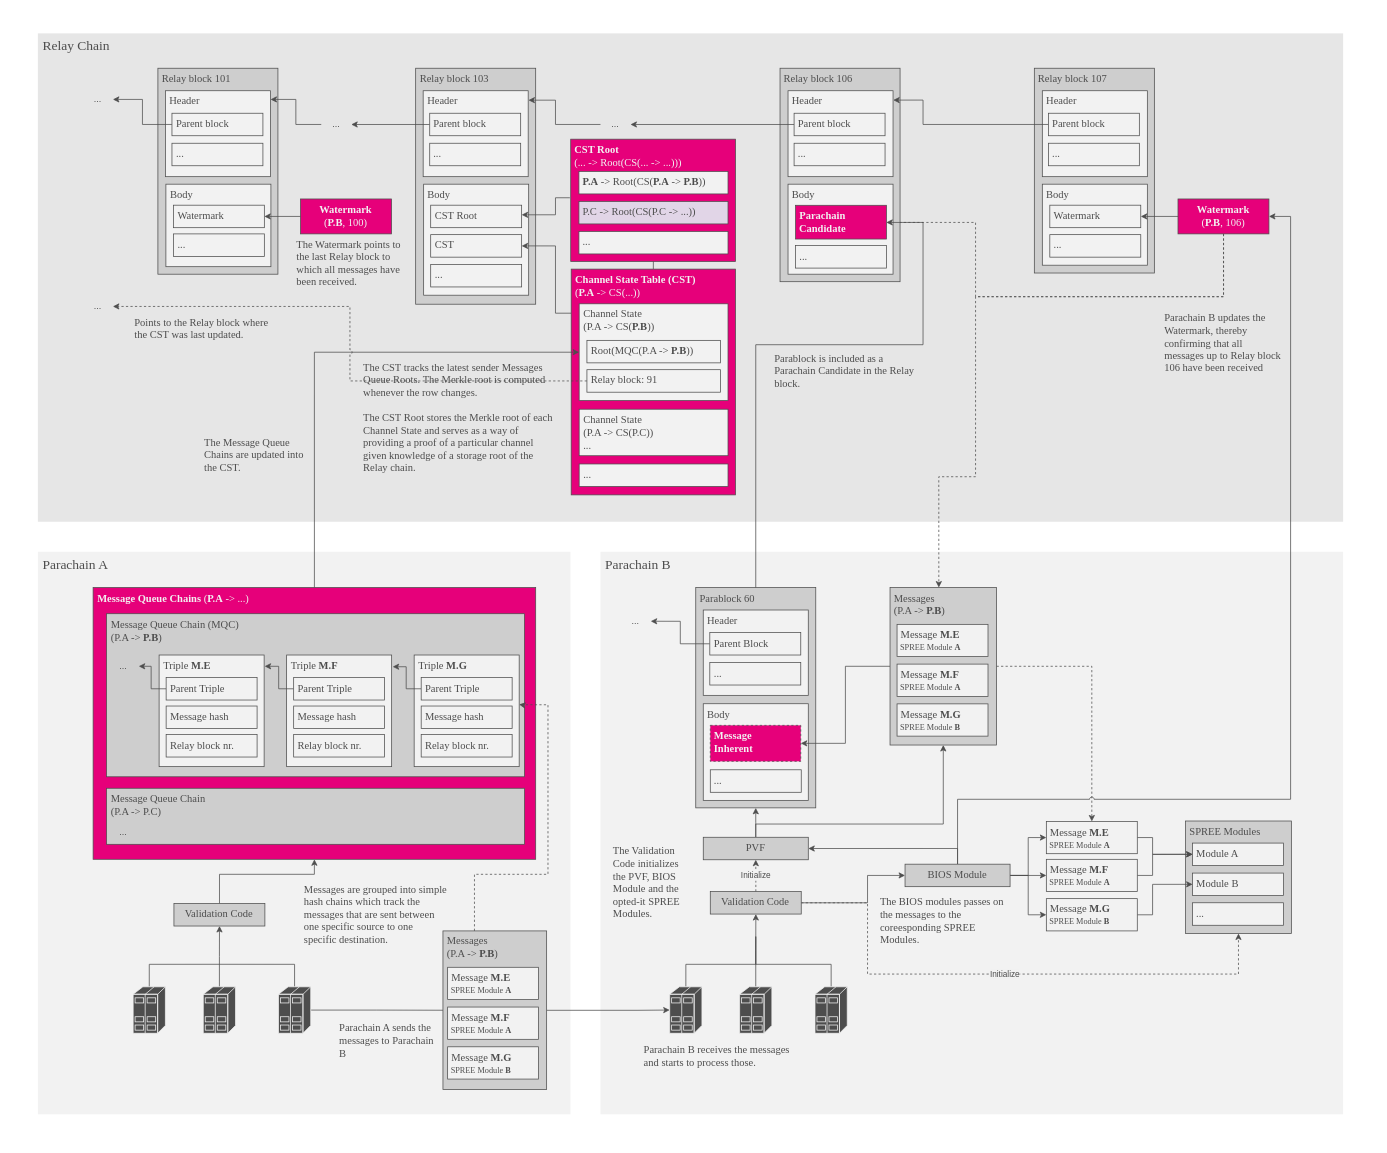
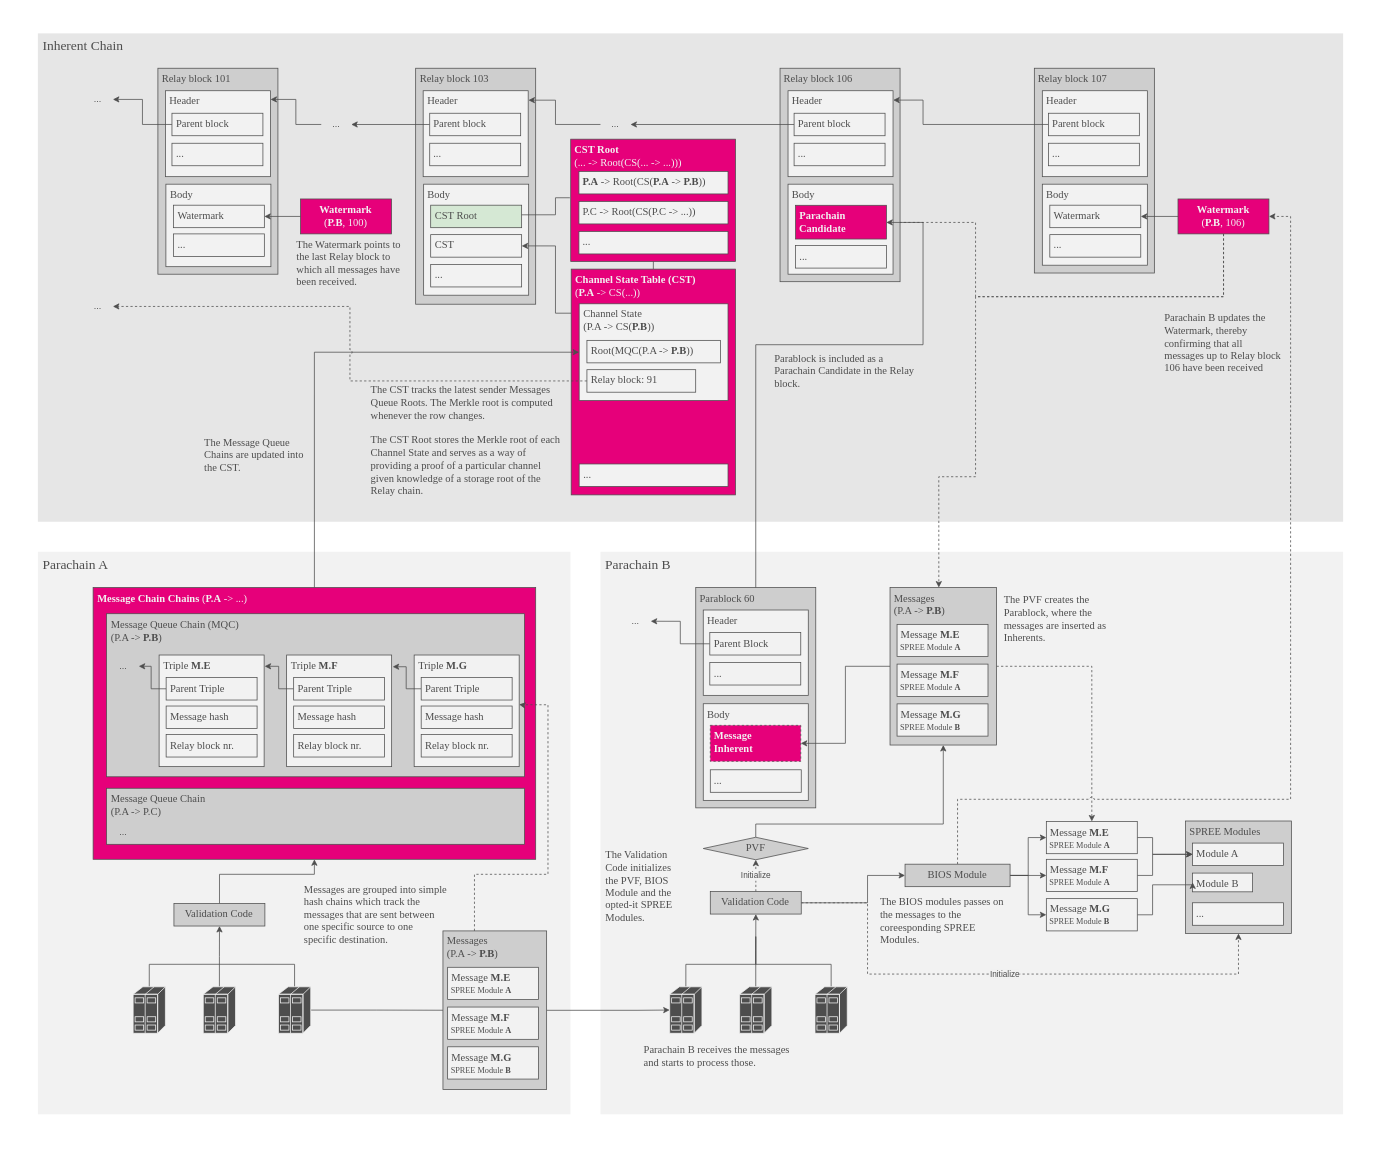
(64, 44) -> (72, 44)
(653, 213) -> (653, 213)
(528, 215) -> (526, 215)
(476, 216) -> (476, 216)
(206, 336) -> none
(654, 381) -> (641, 381)
(461, 417) -> (468, 440)
(653, 432) -> none
(166, 598) -> (165, 598)
none -> (1059, 627)
(1290, 692) -> (1290, 692)
(756, 817) -> none
(756, 848) -> (756, 848)
(884, 848) -> none
(1238, 884) -> (1222, 882)
(653, 892) -> (645, 896)
(389, 1048) -> none
